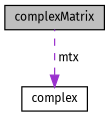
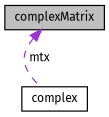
(55, 52) -> (25, 64)
